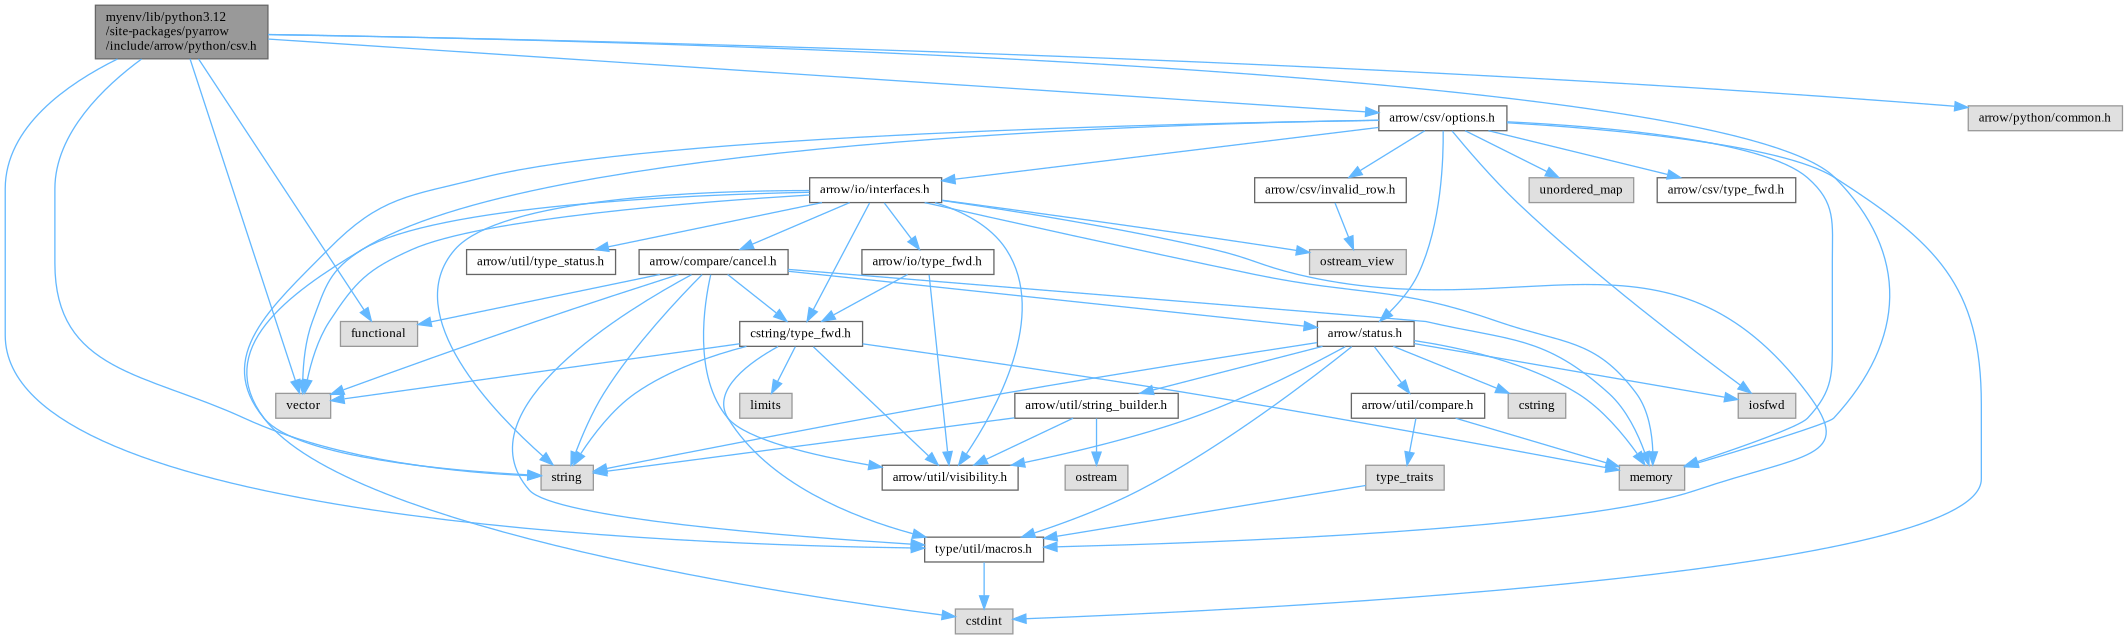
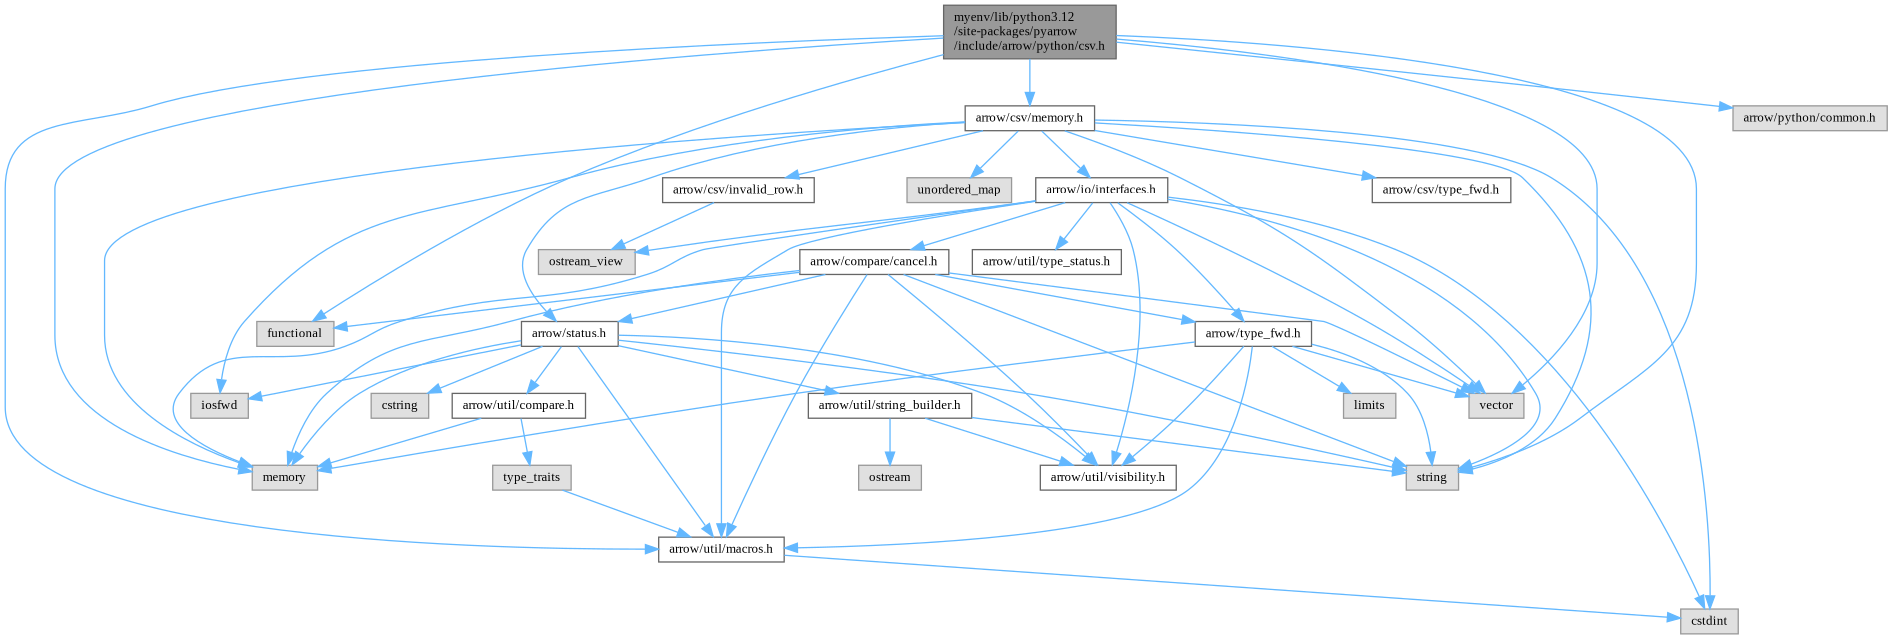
(1443, 118) -> (1030, 118)
(928, 262) -> none
(801, 334) -> (1253, 334)
(984, 550) -> (721, 550)
